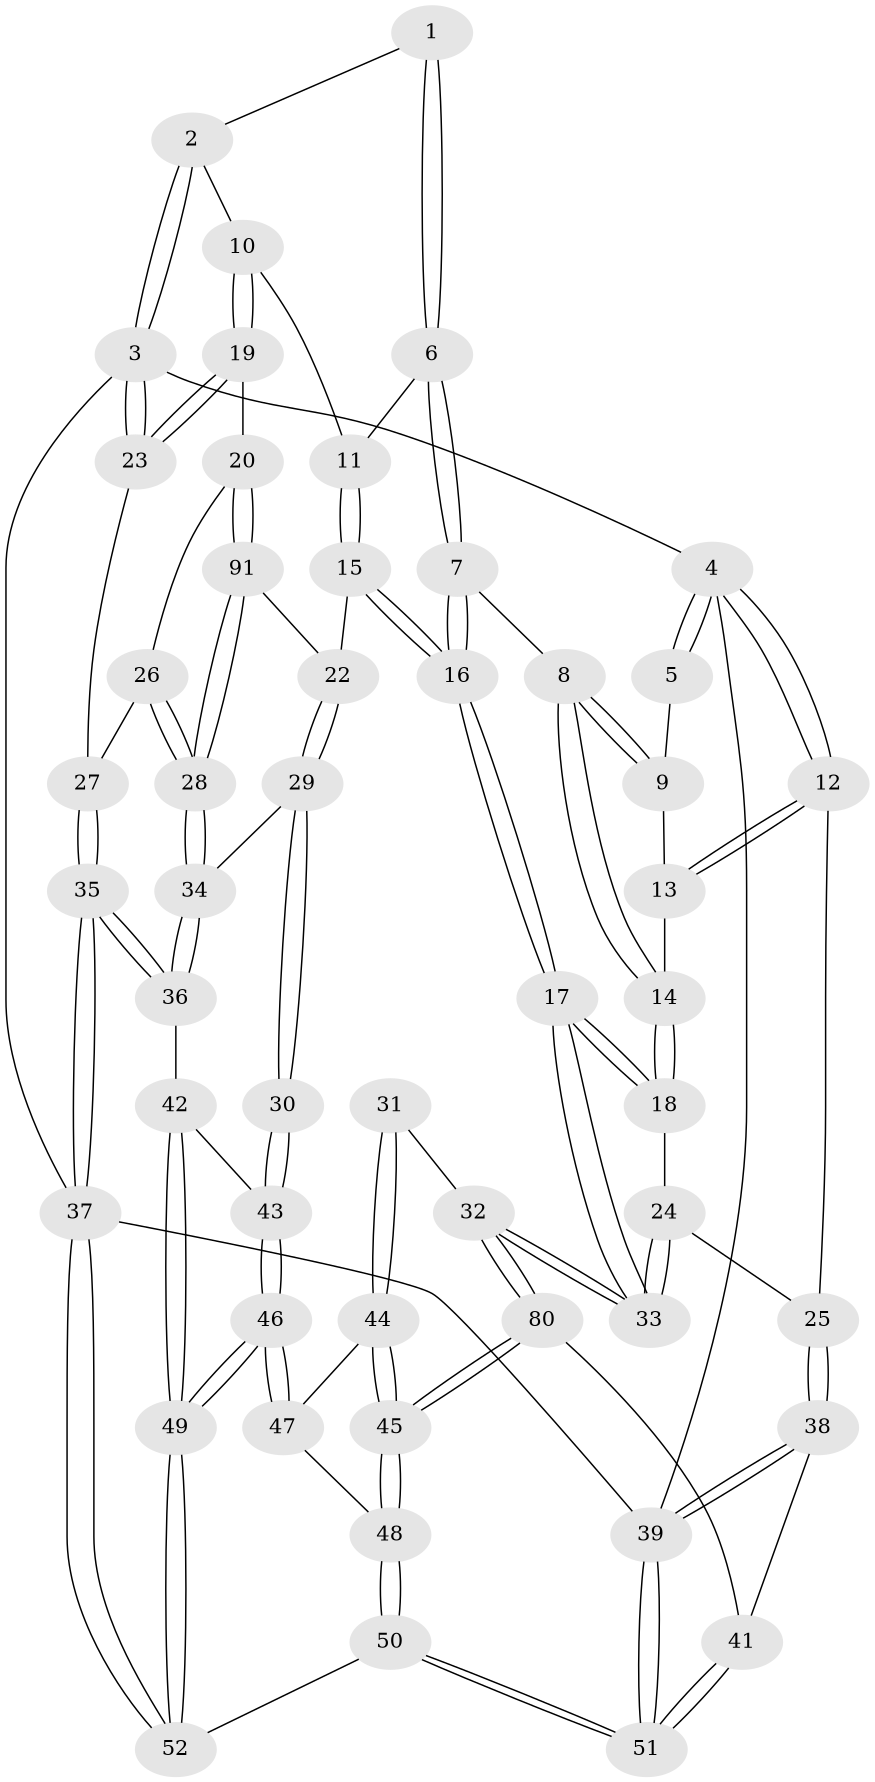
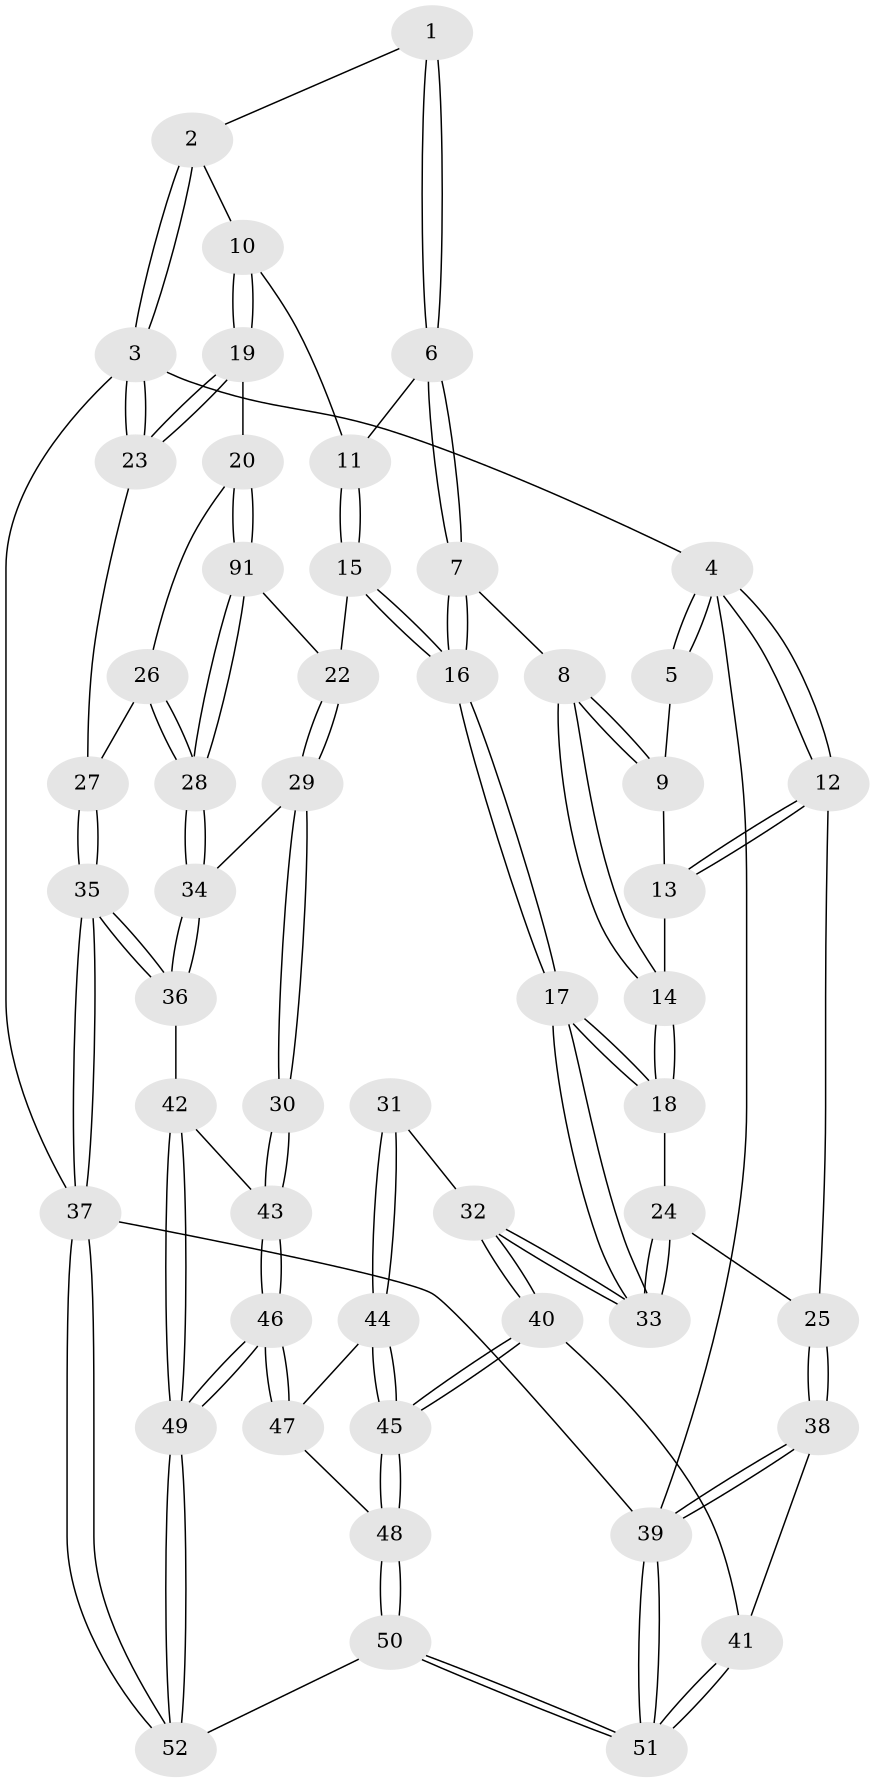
(542, 1320) -> (542, 1320)
